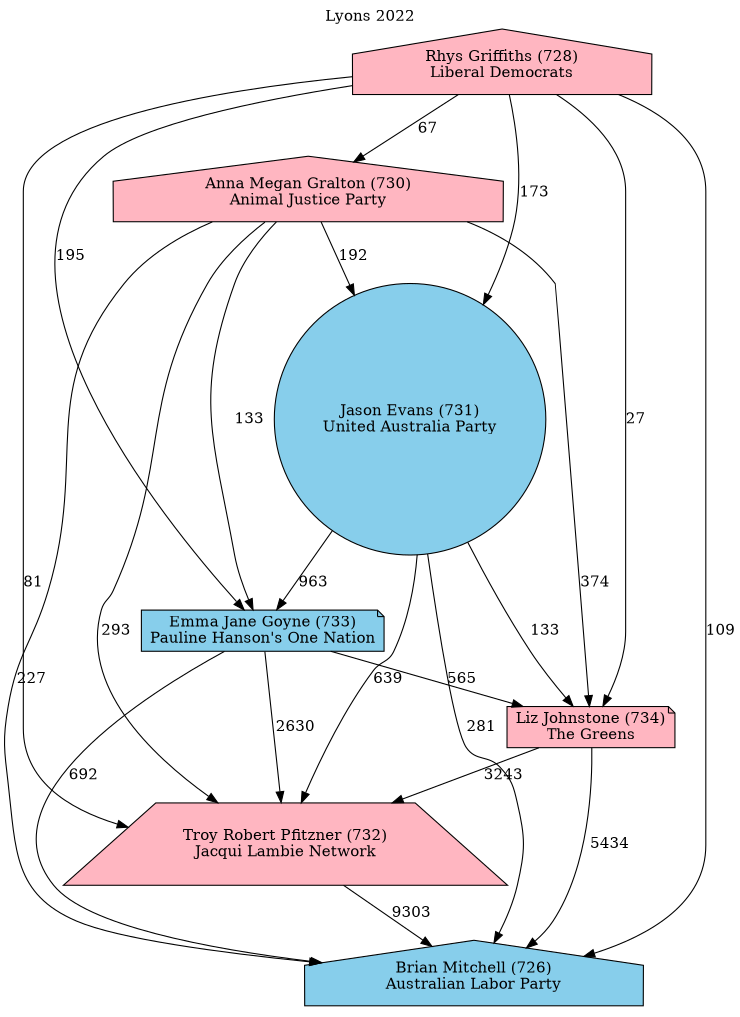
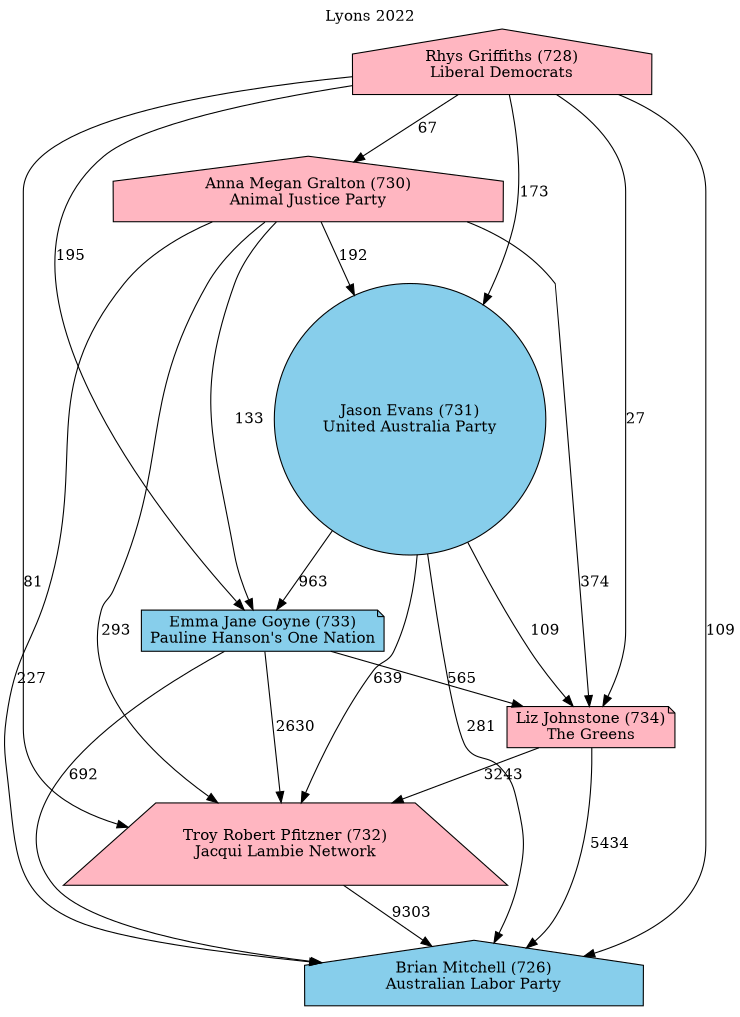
(545, 631) -> (545, 631)
